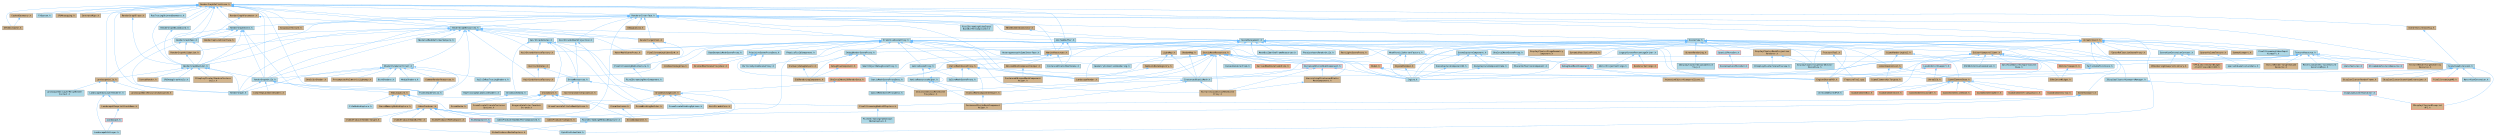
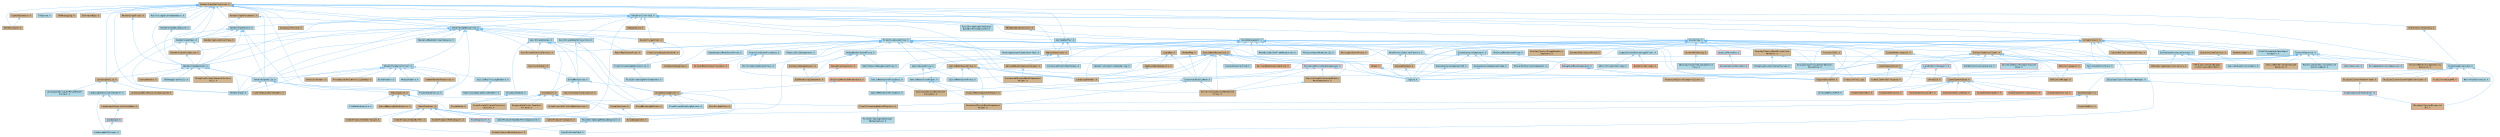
(2134, 47) -> (2133, 46)
(538, 80) -> none
none -> (2087, 107)
